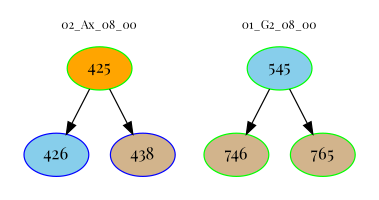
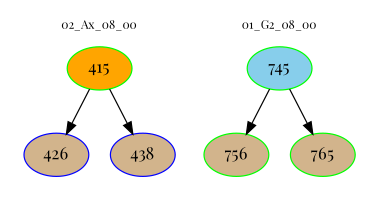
(100, 68) -> (100, 68)
(280, 68) -> (280, 68)
(56, 155) -> (56, 155)
(236, 155) -> (236, 155)
